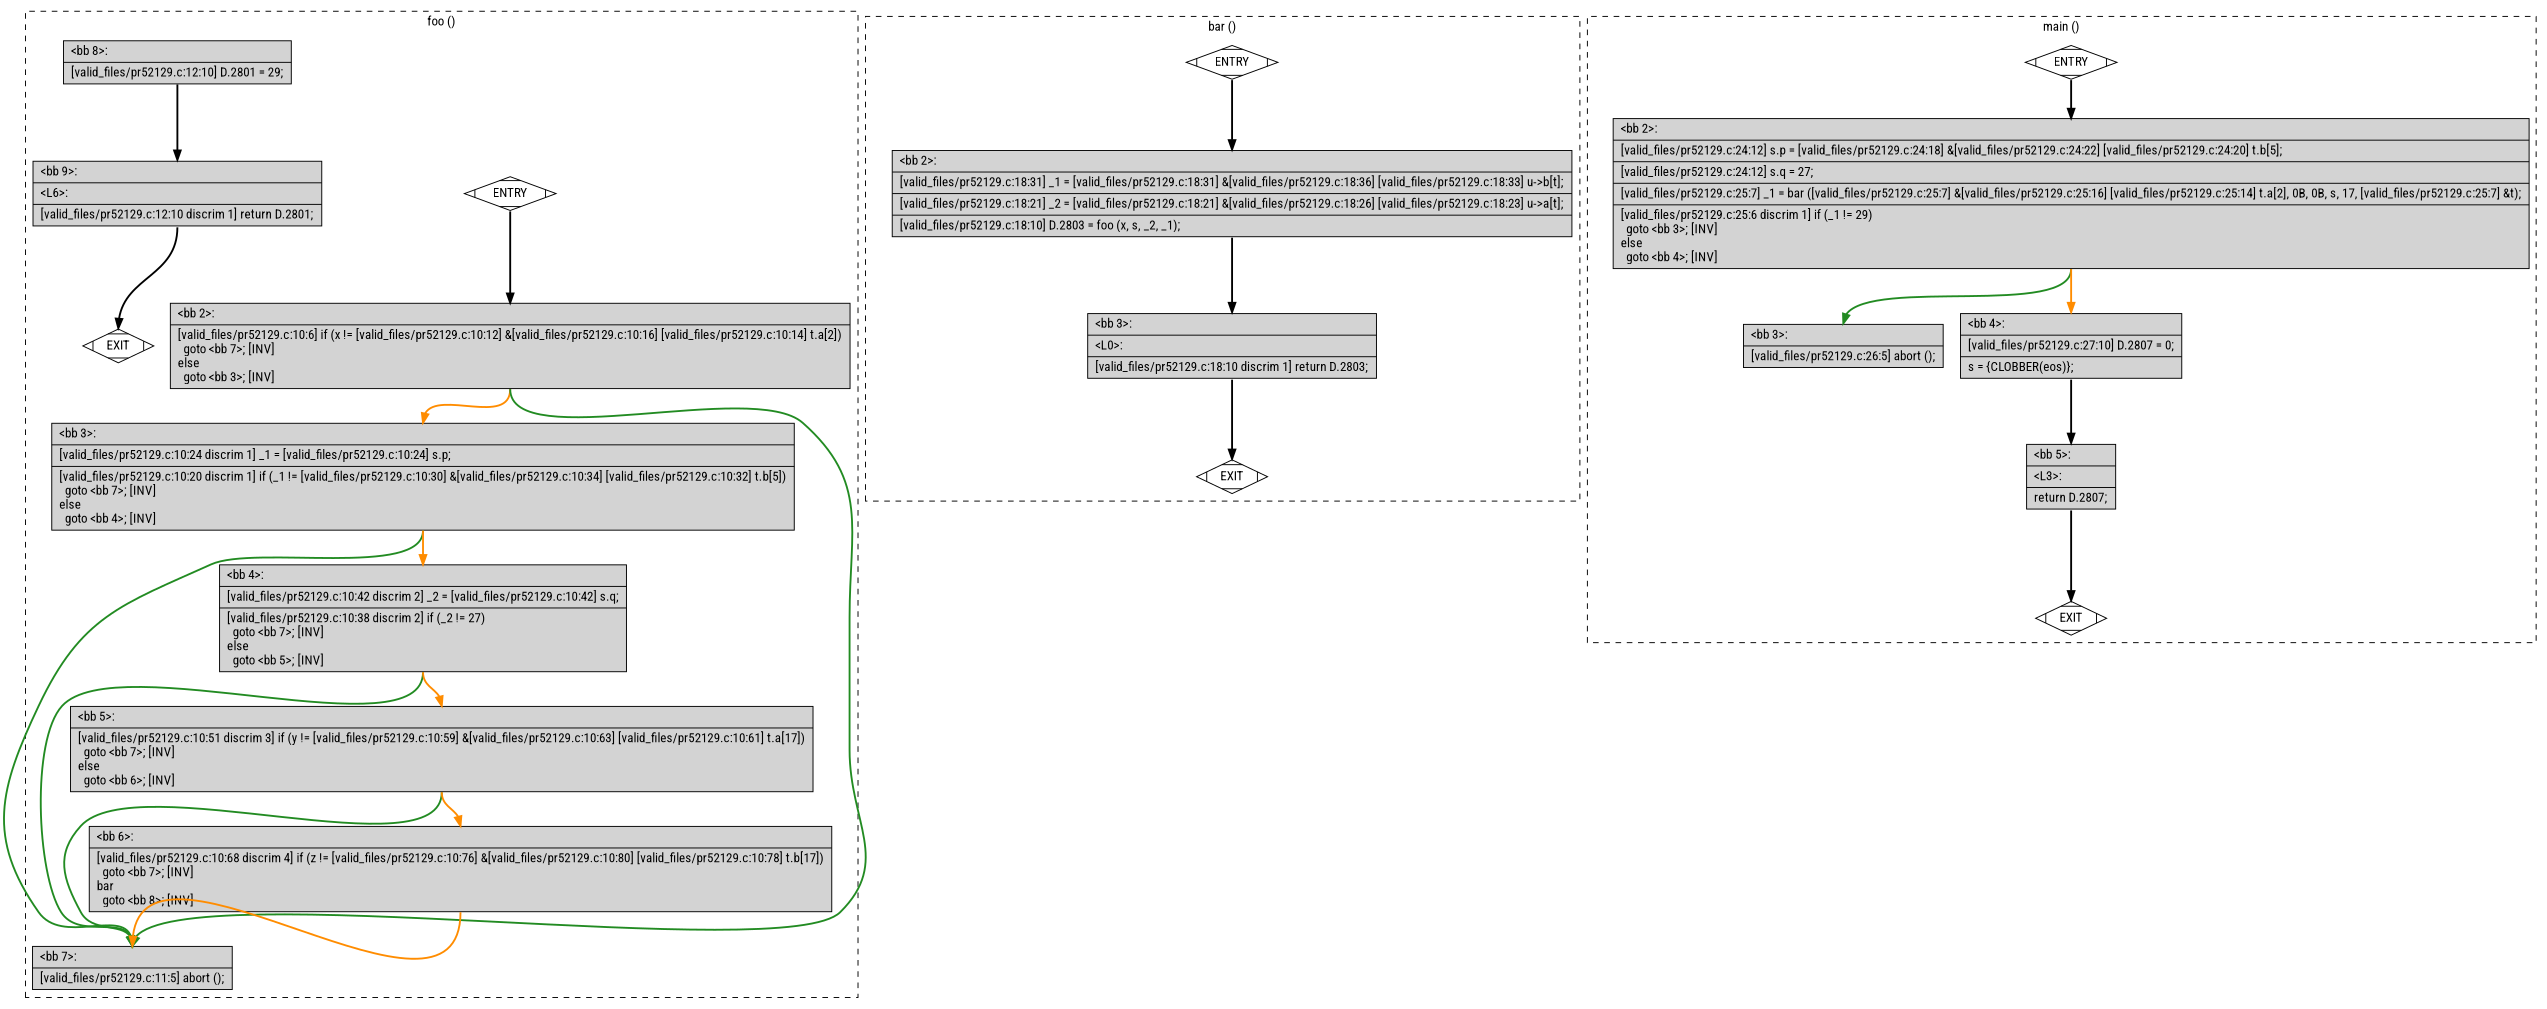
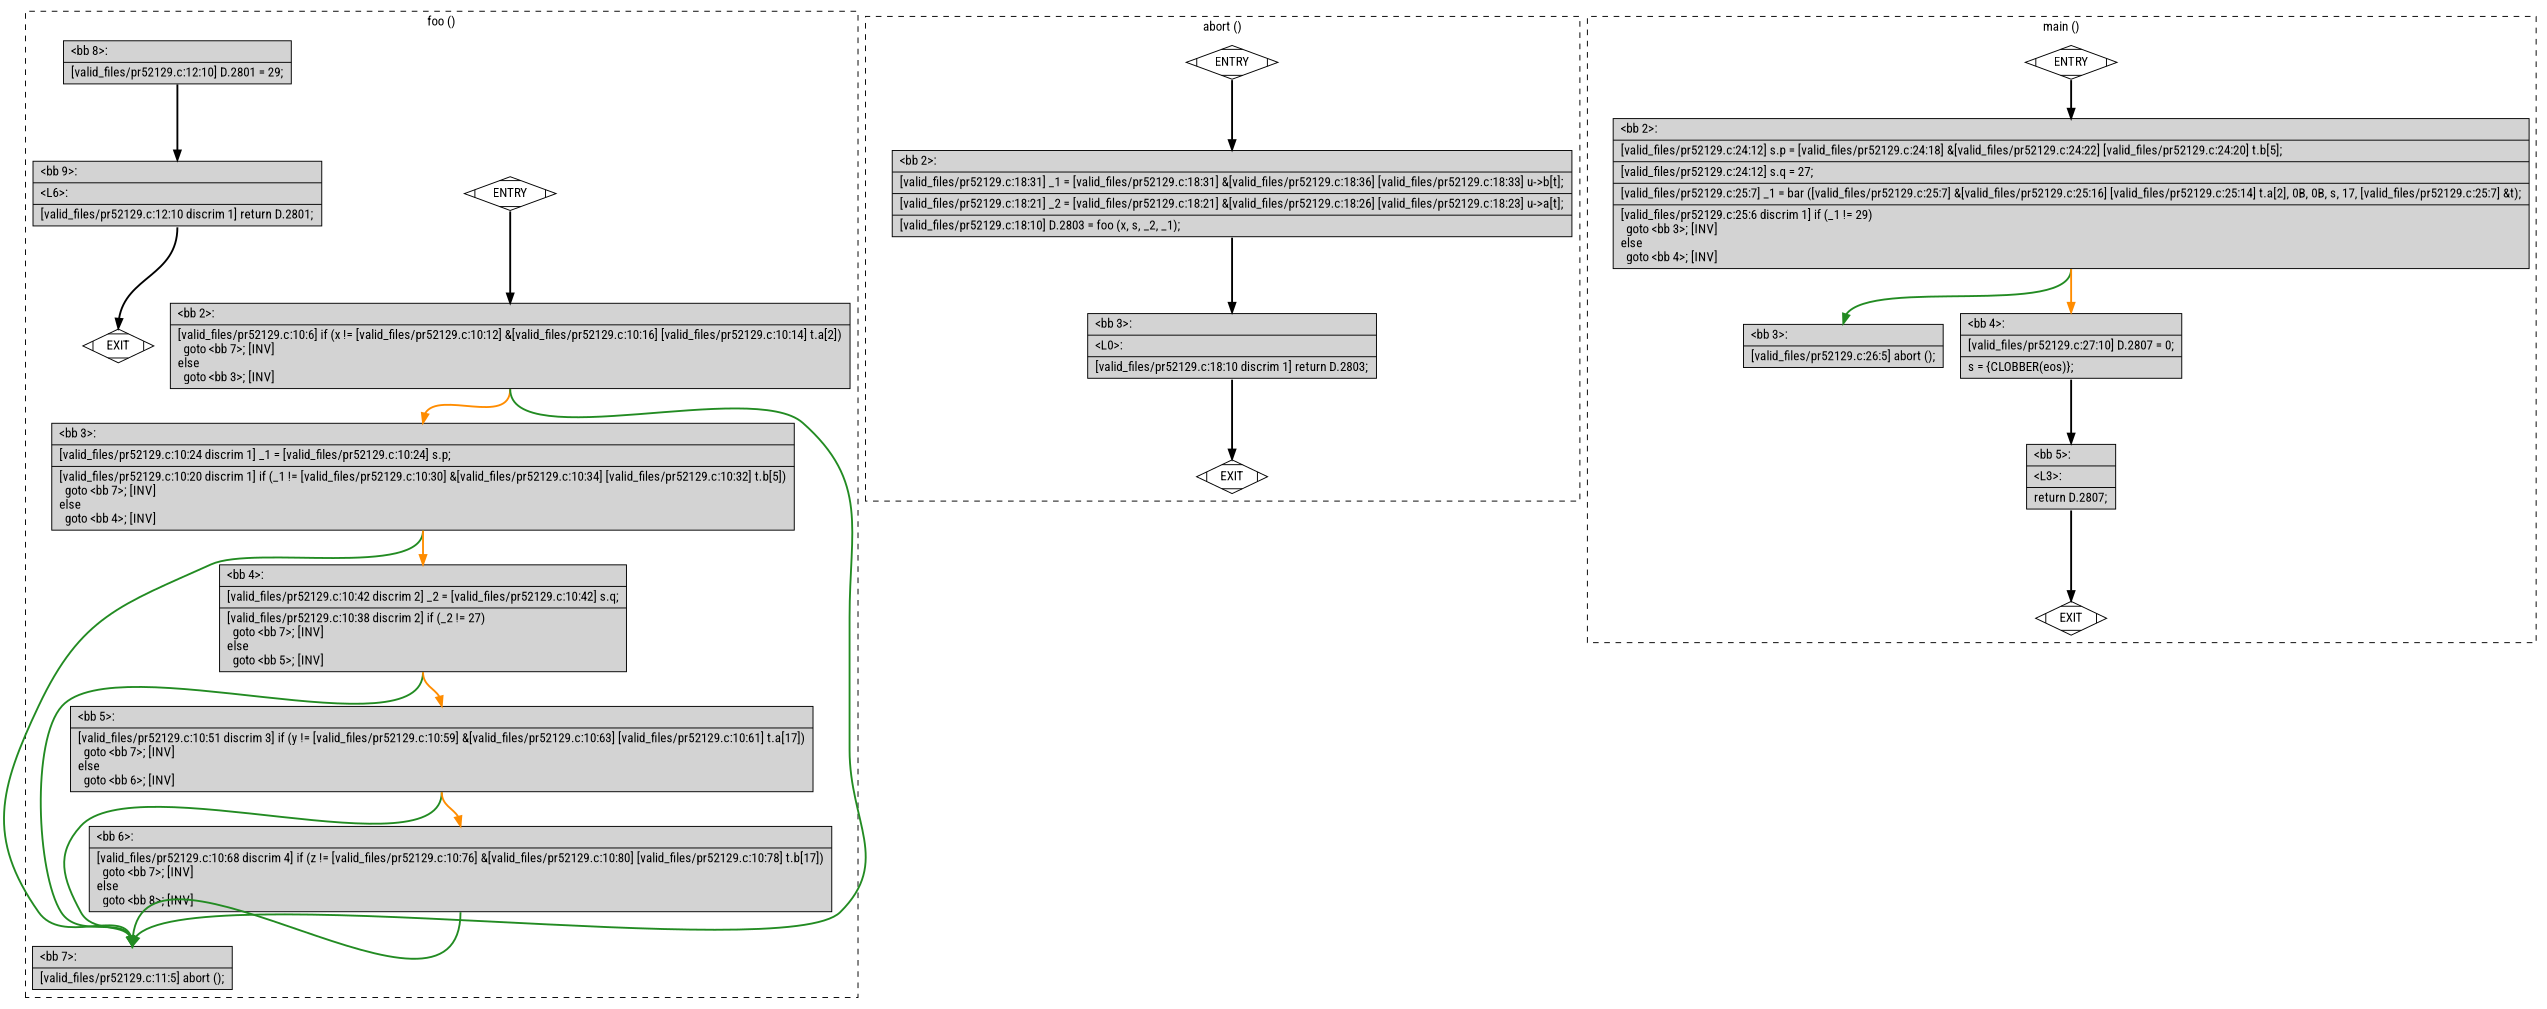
(1223, 27) -> (1223, 27)
(106, 886) -> (108, 886)
(301, 931) -> (301, 931)
